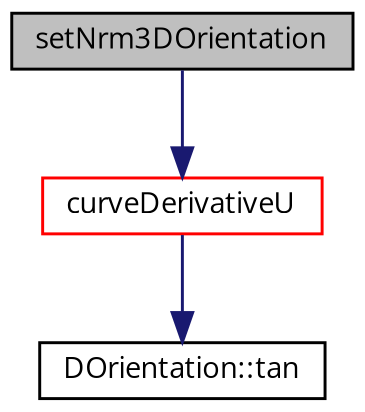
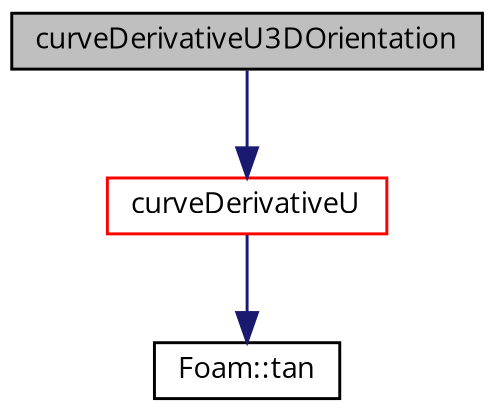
(182, 41) -> (247, 41)
(182, 371) -> (247, 371)
